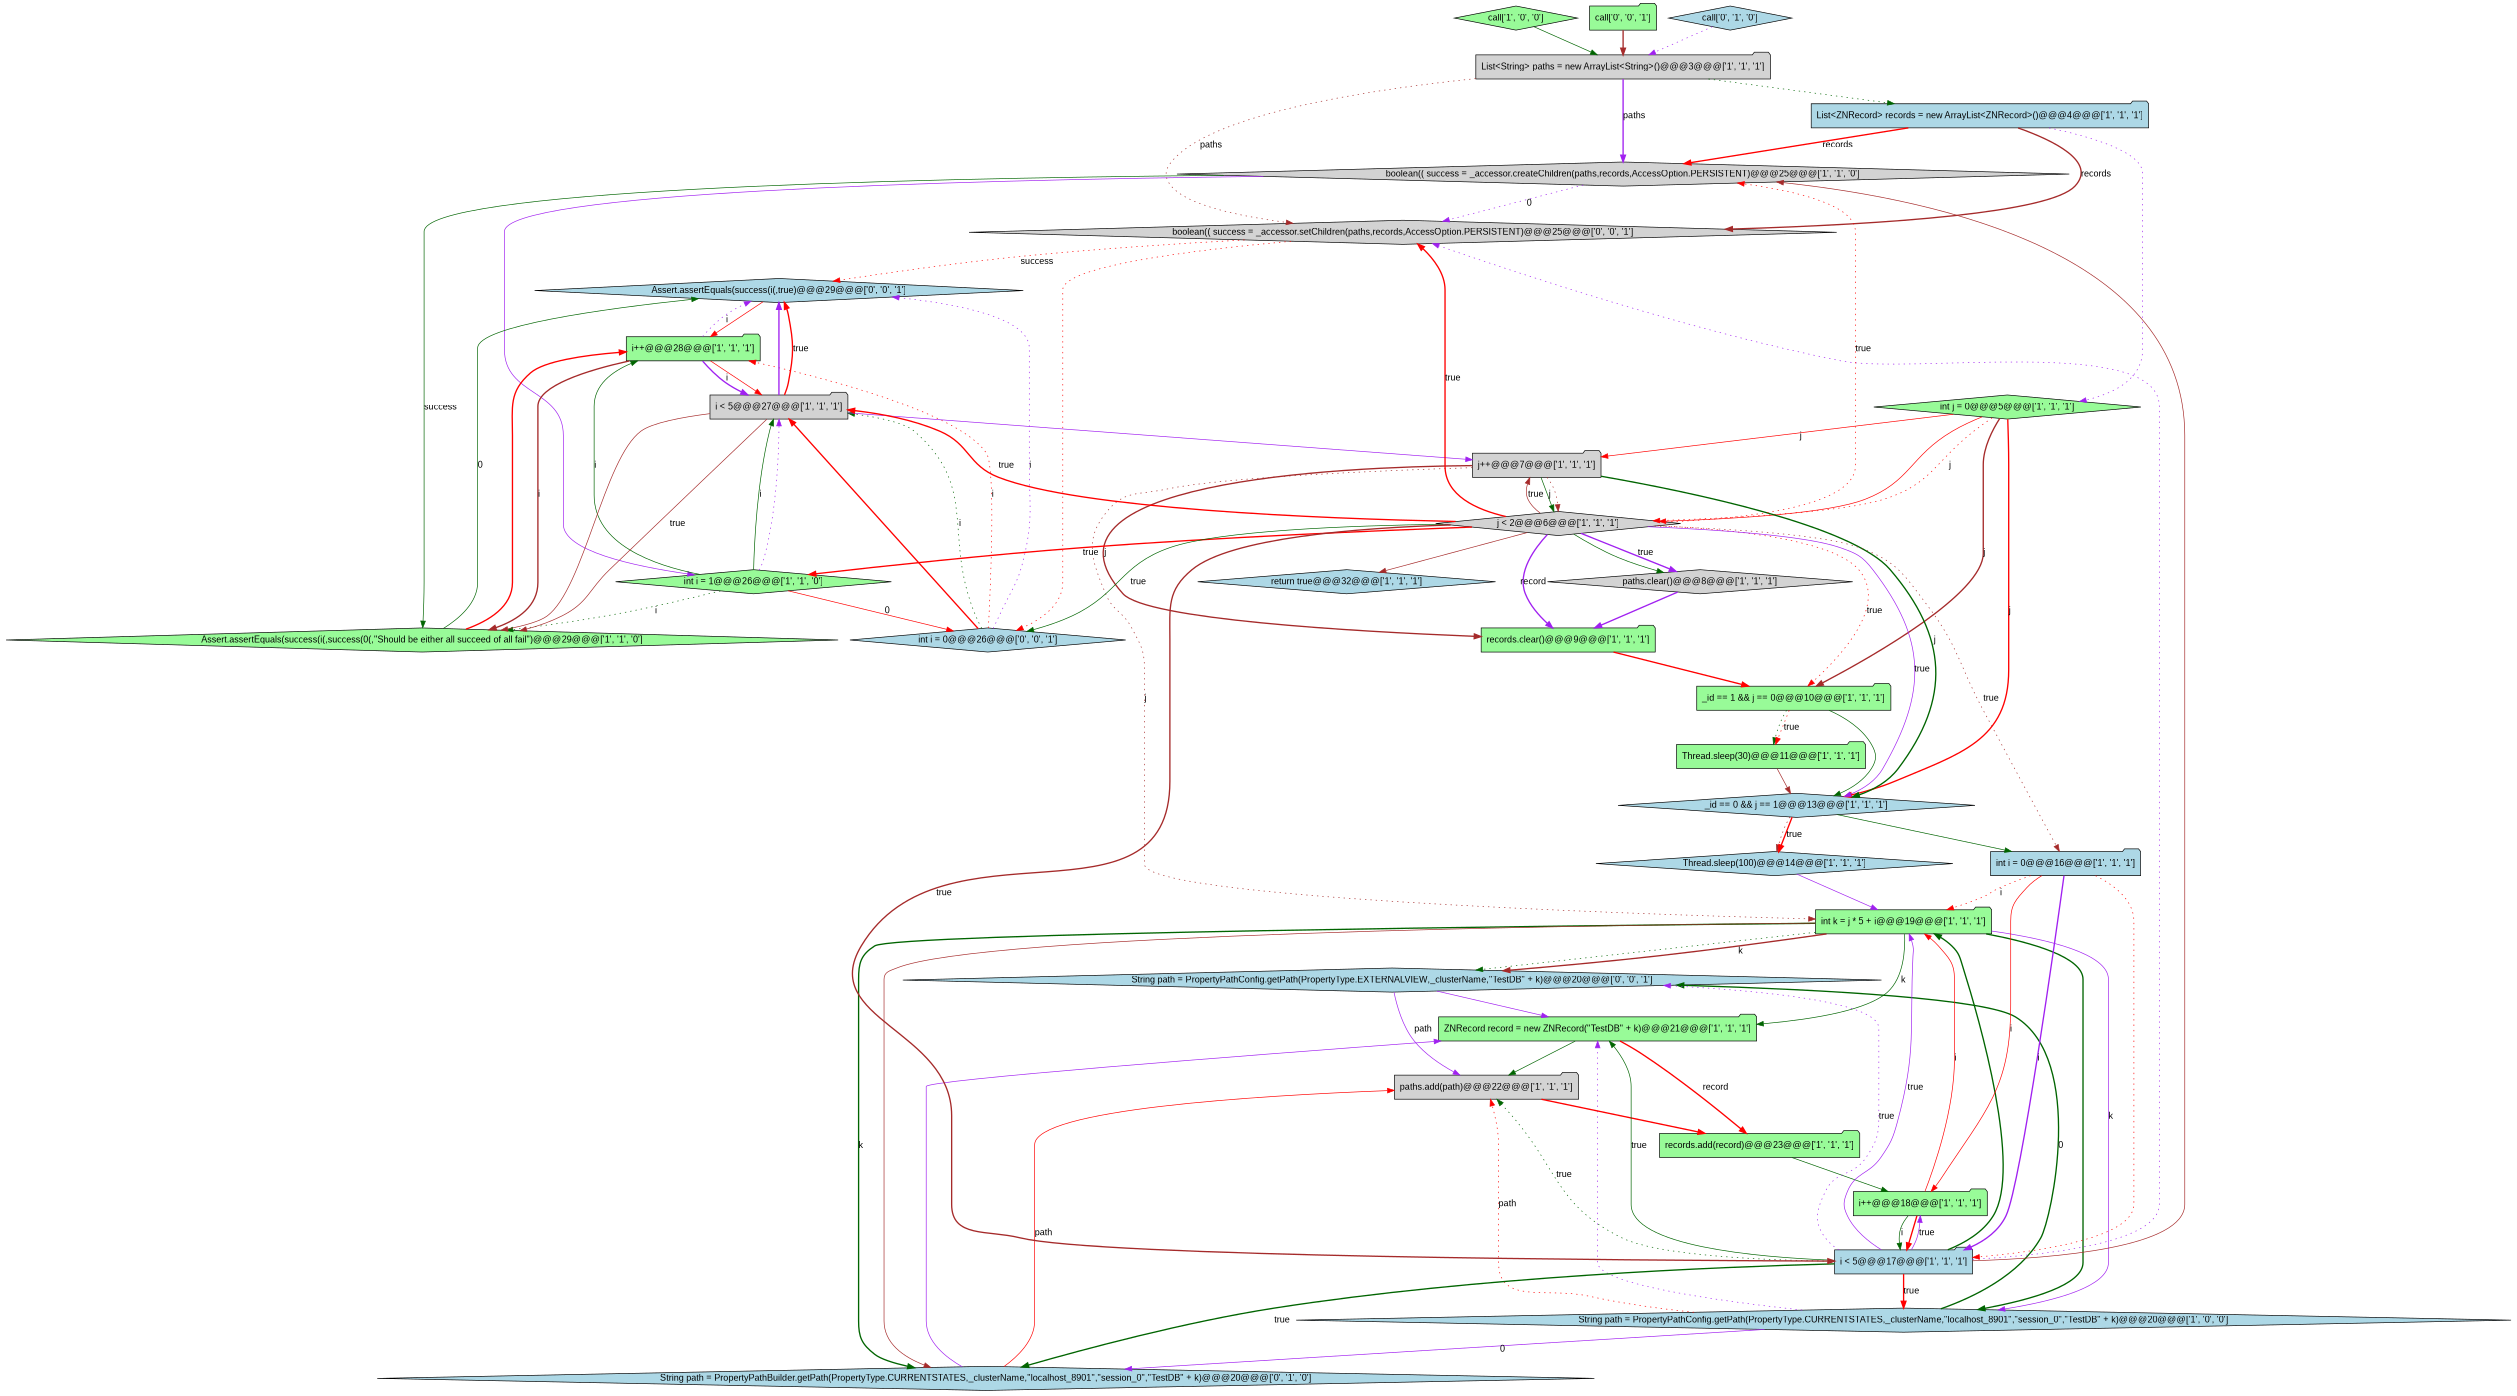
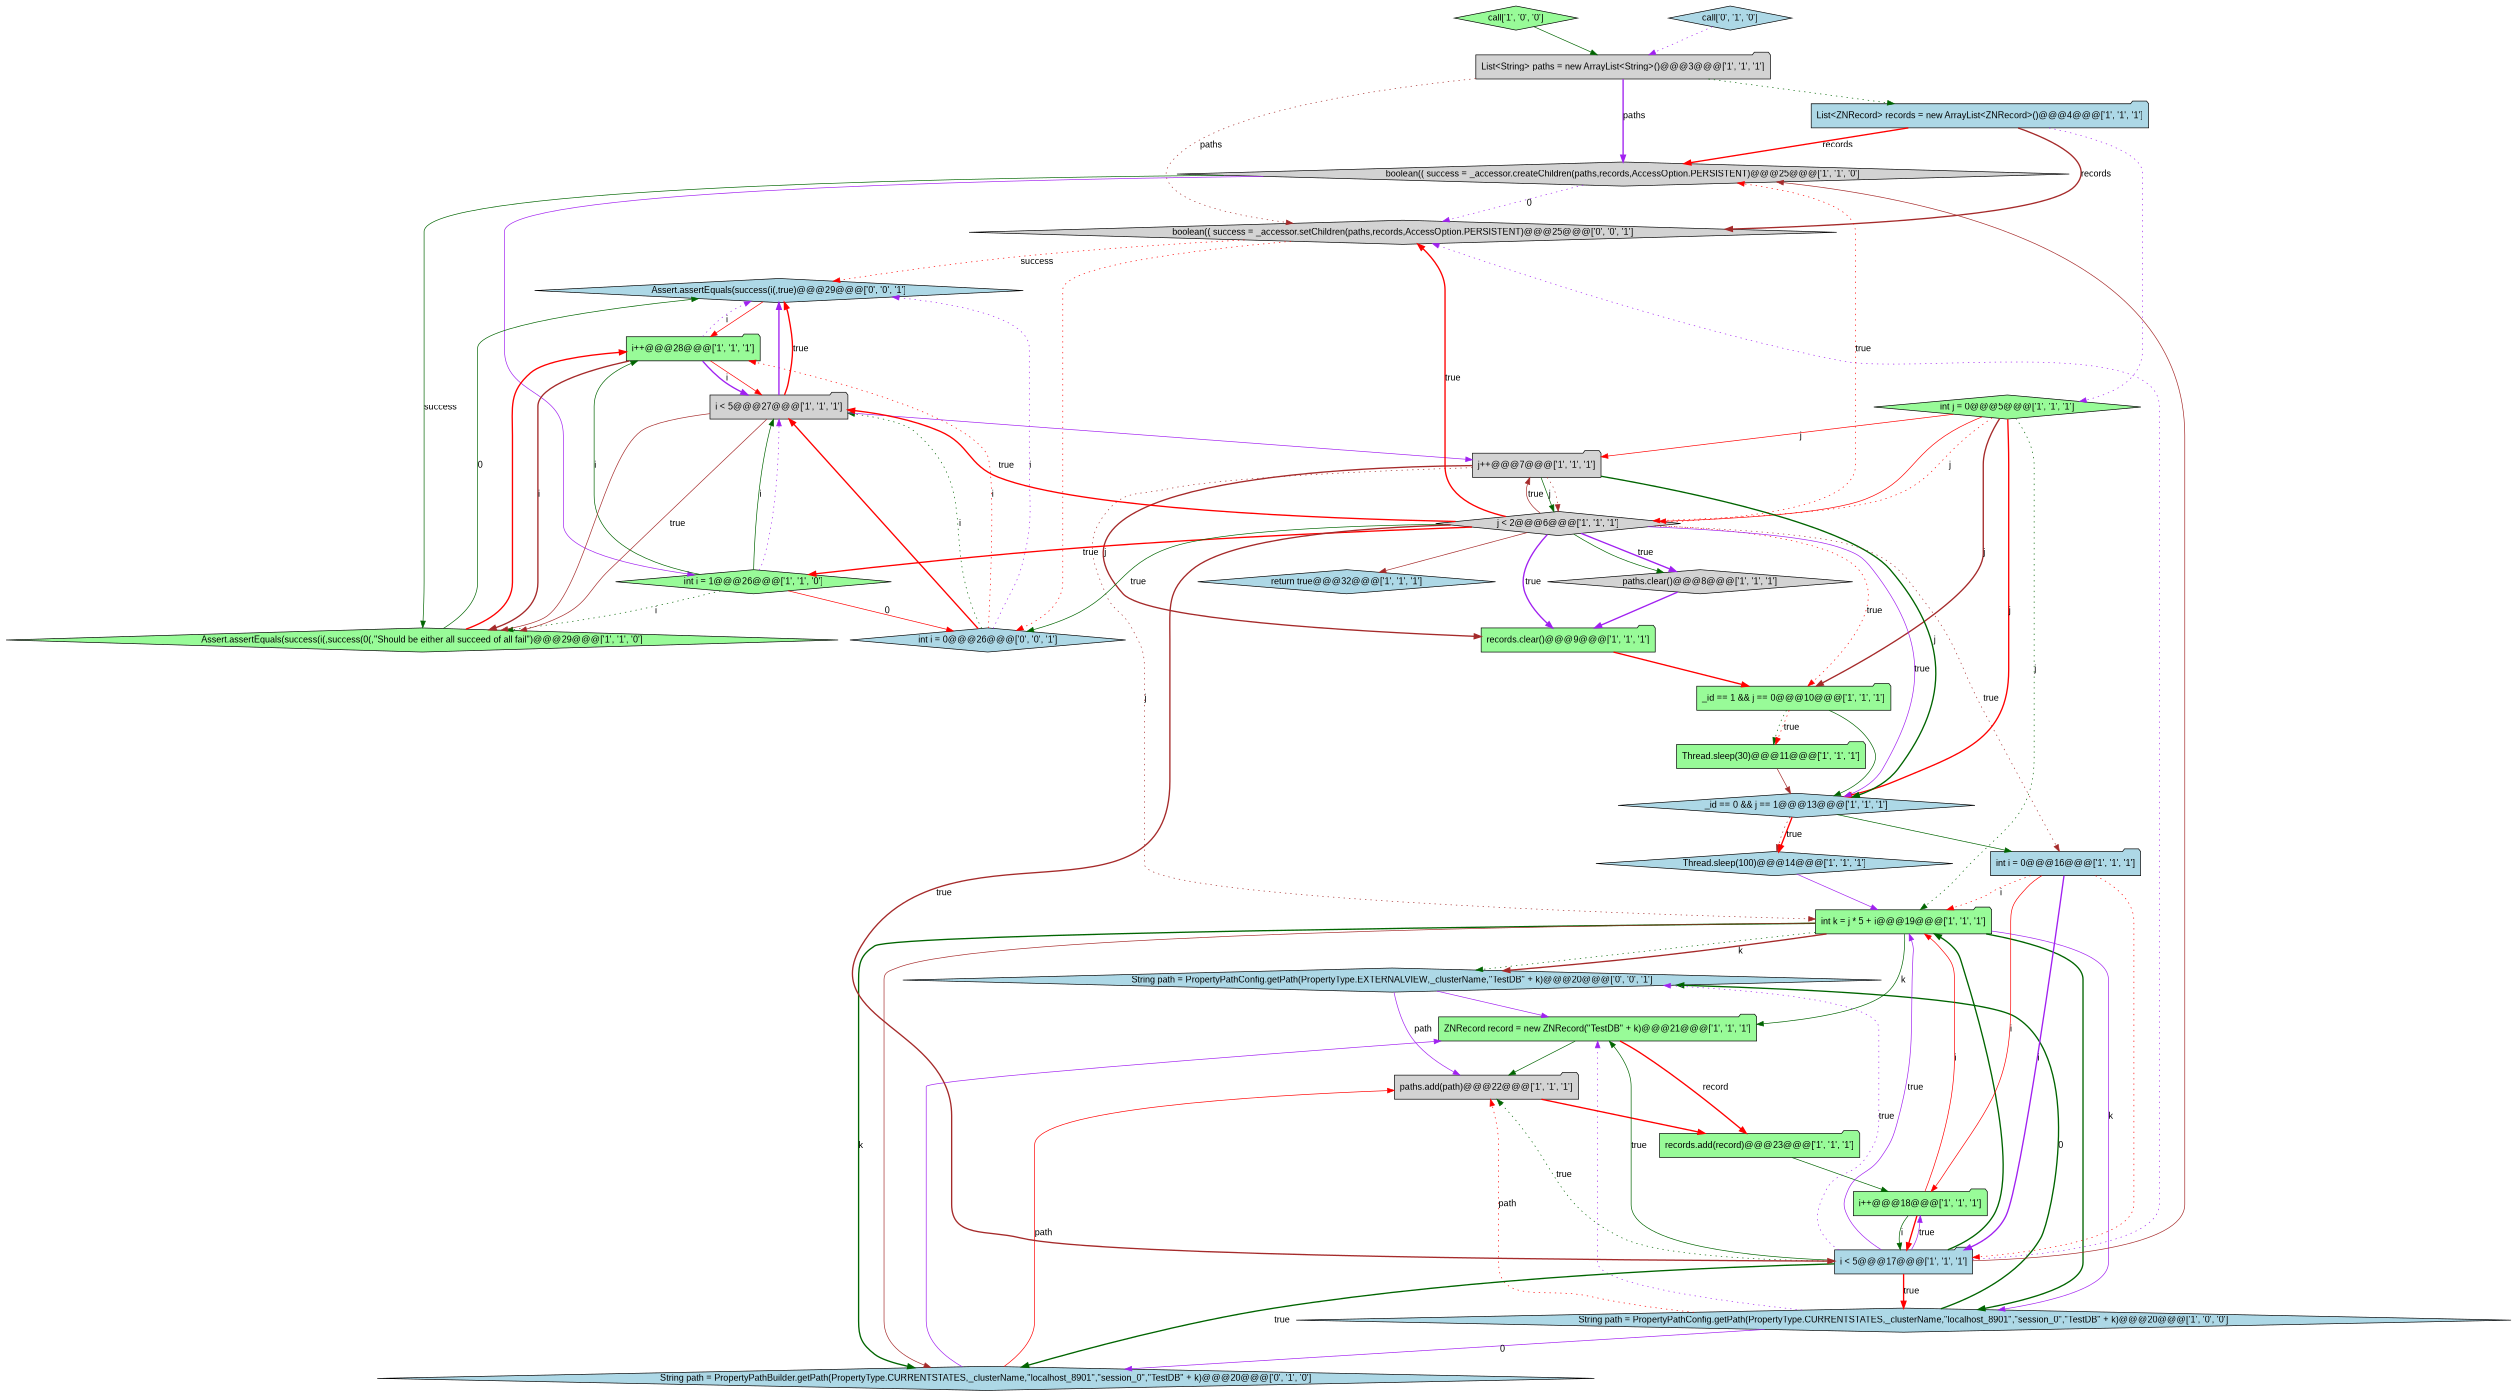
(1623, 18) -> none
(1533, 582) -> (1533, 582)
none -> (2034, 681)
